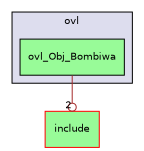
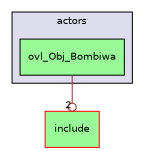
(72, 22) -> (72, 22)
